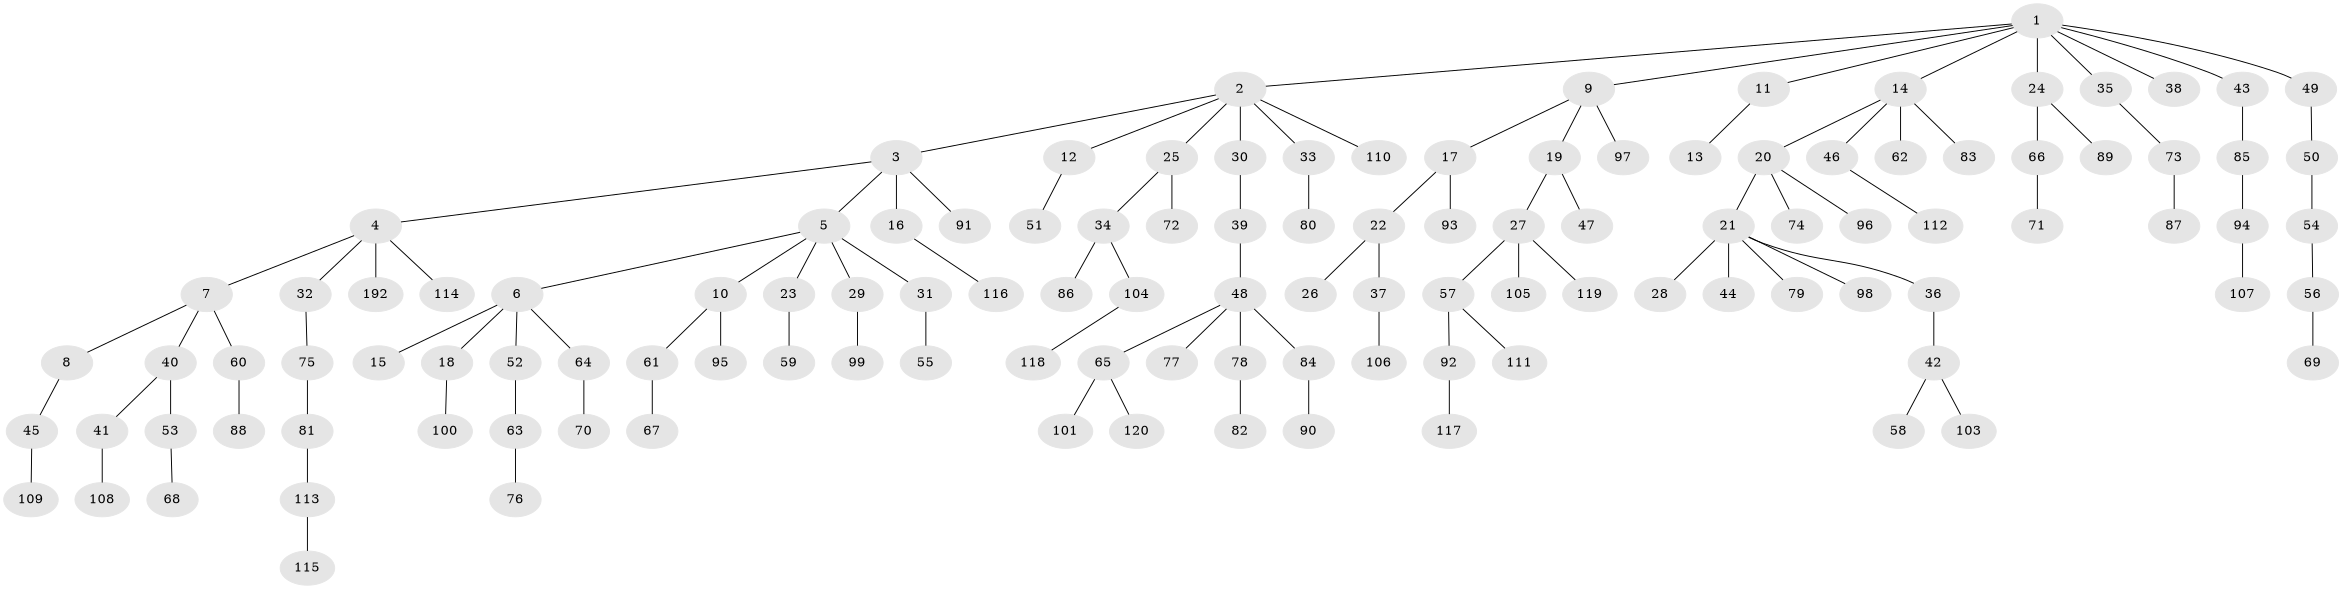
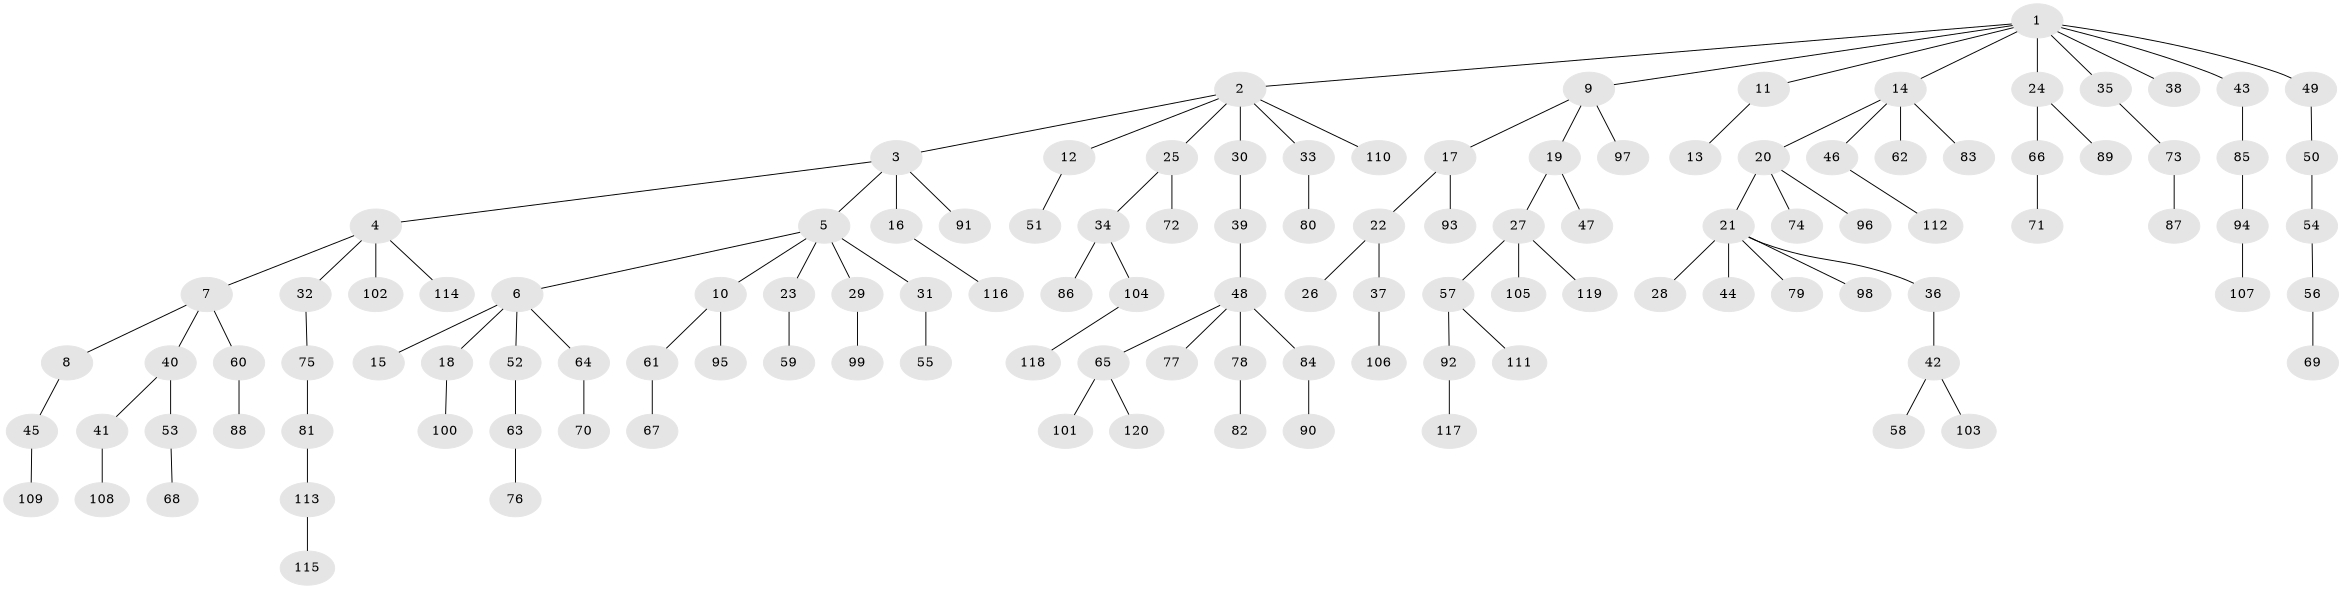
(376, 294) -> (376, 294)
